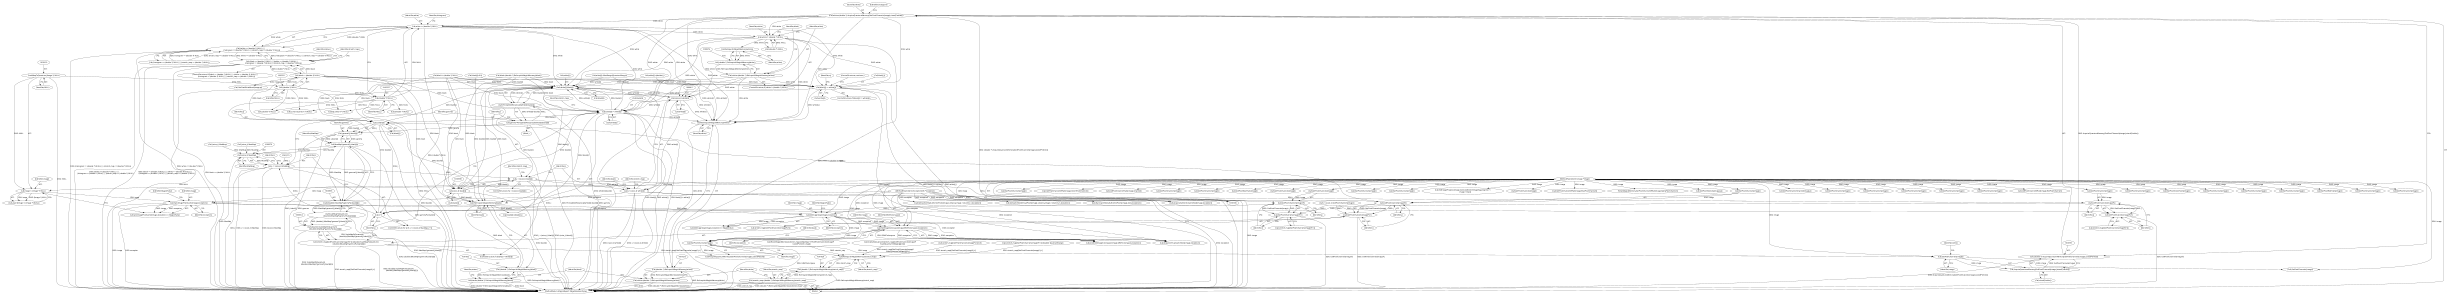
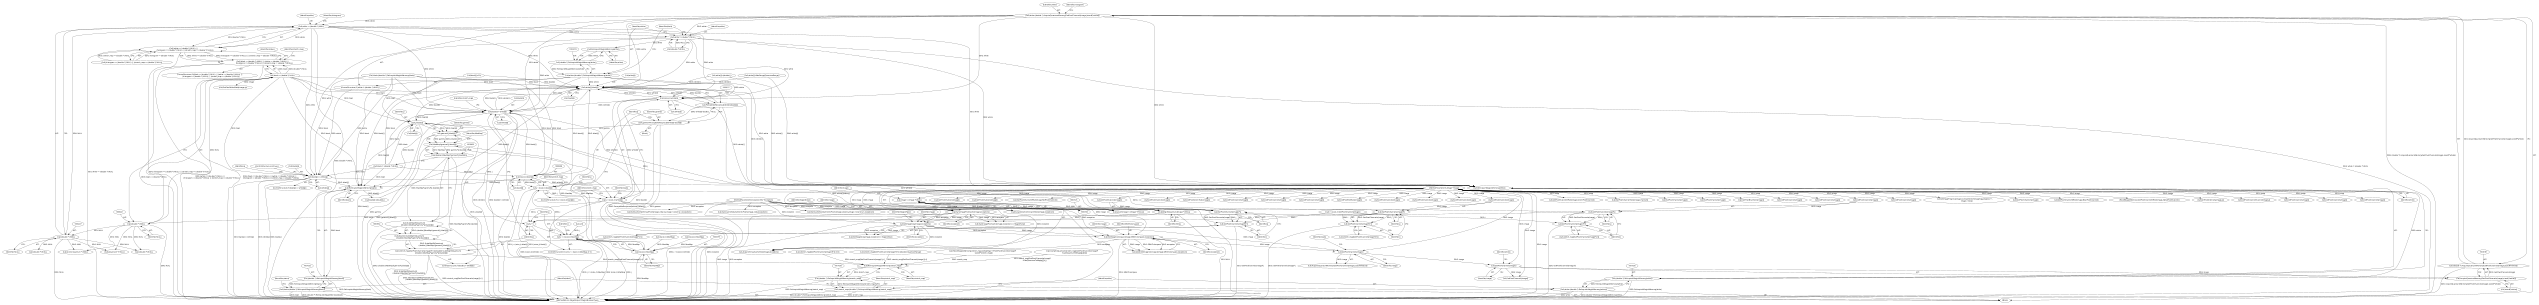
(864, 64) -> (332, 129)
(273, 103) -> (588, 157)
(369, 175) -> (418, 161)
(93, 203) -> (1038, 208)
